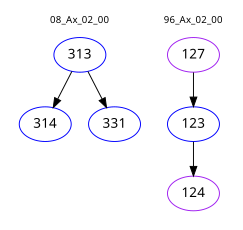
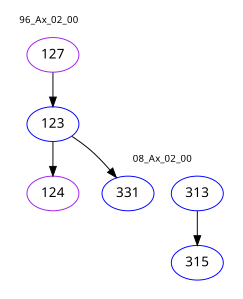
(95, 85) -> (100, 160)
(45, 124) -> (197, 263)
